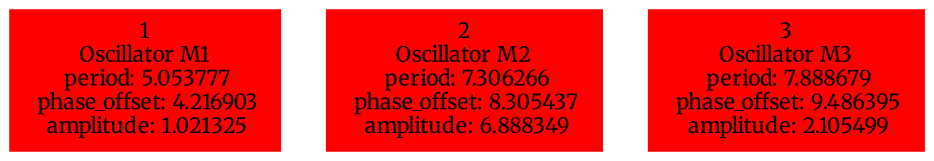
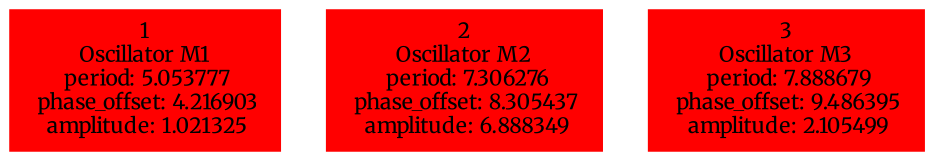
(464, 79) -> (464, 79)
